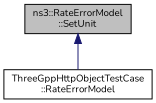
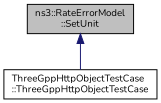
(78, 84) -> (80, 84)
